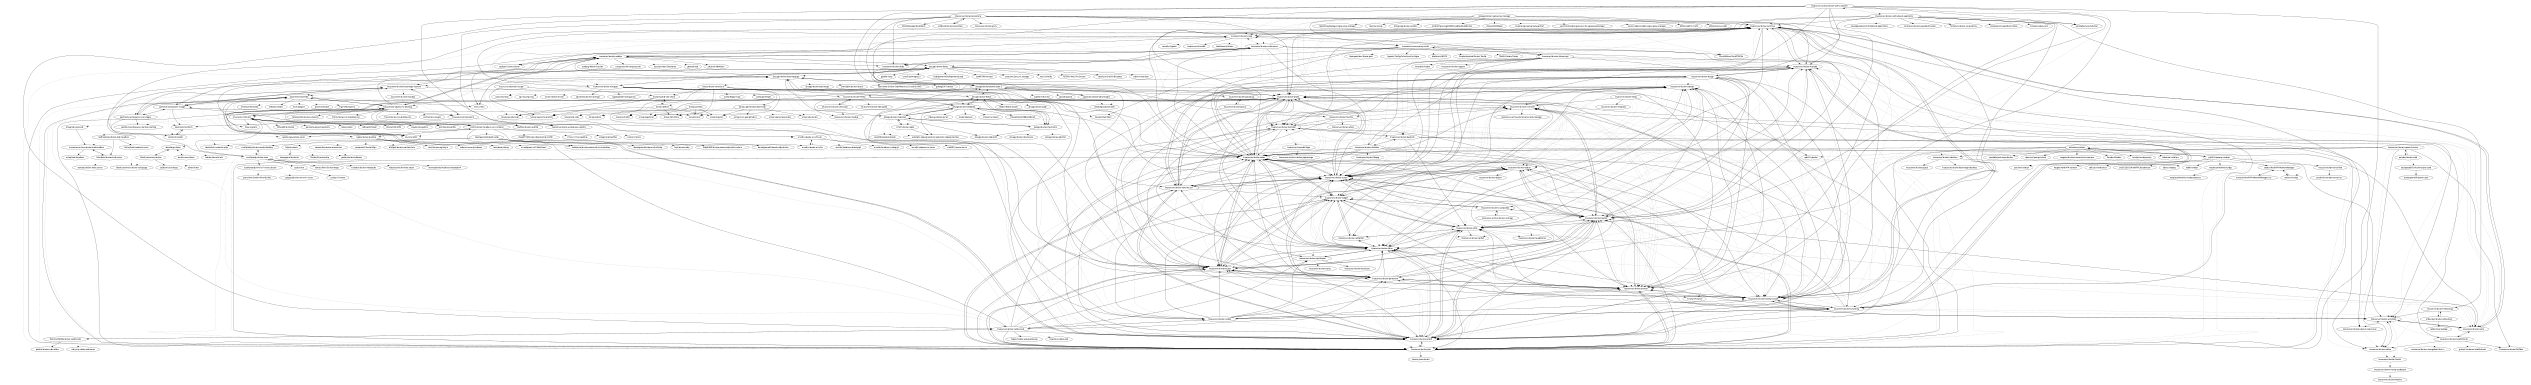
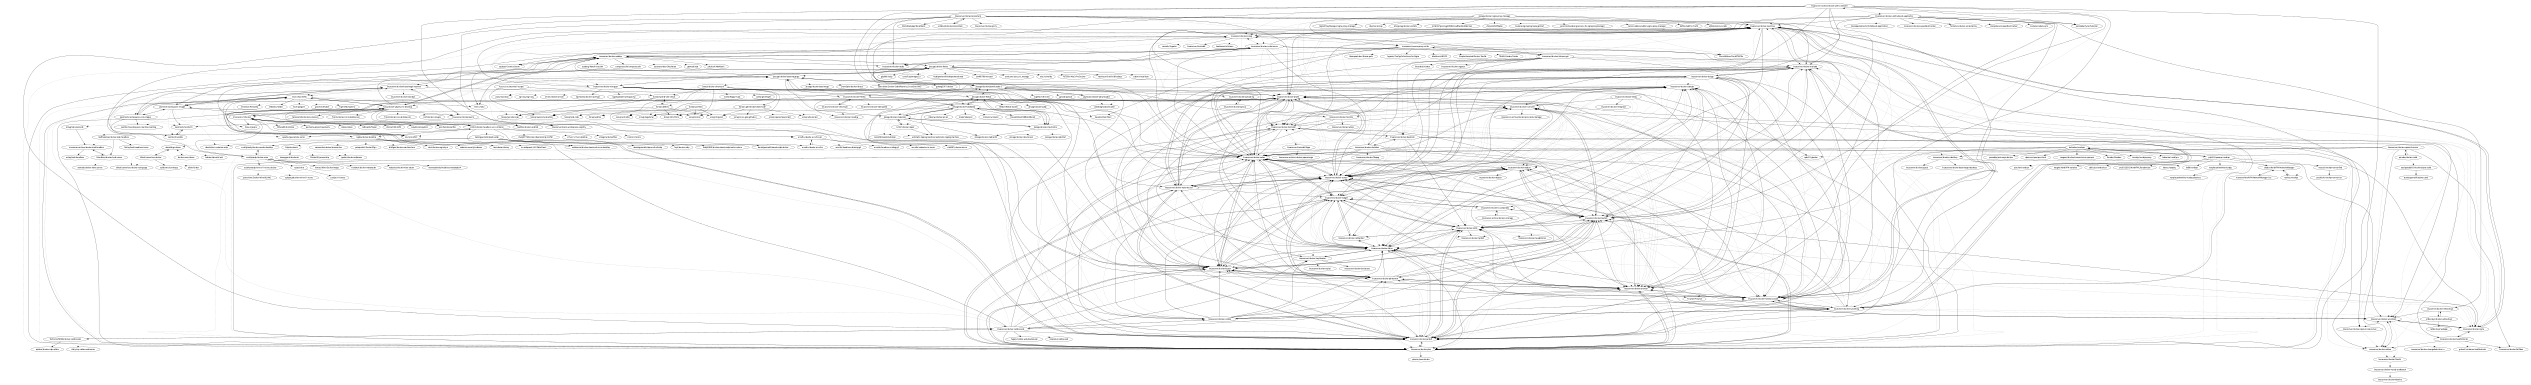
(299, 97) -> (299, 97)
